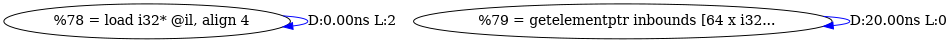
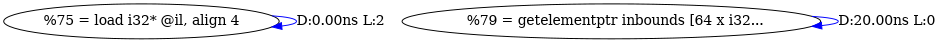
(147, 21) -> (141, 21)
